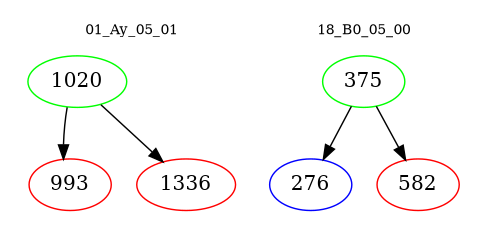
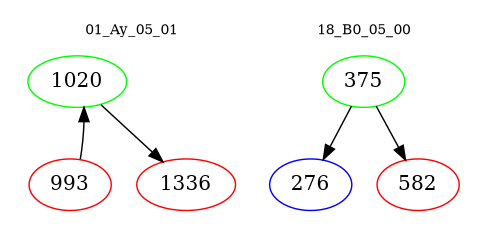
(65, 126) -> (83, 141)
